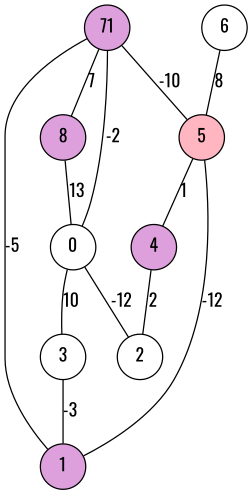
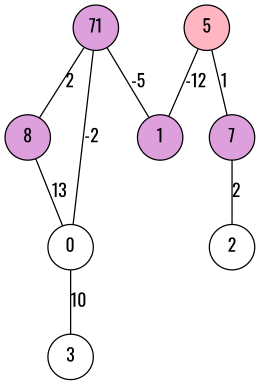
(224, 28) -> none
(92, 83) -> (70, 83)
(155, 83) -> none
(154, 247) -> (232, 137)
(107, 302) -> none
(63, 412) -> none
